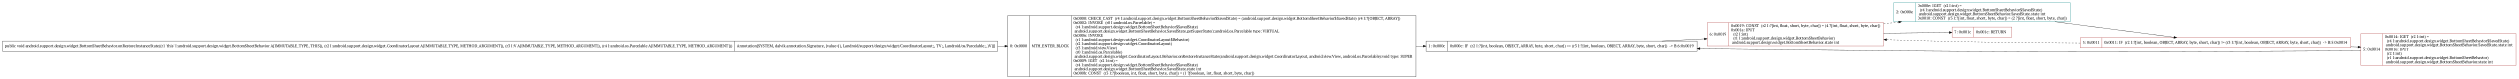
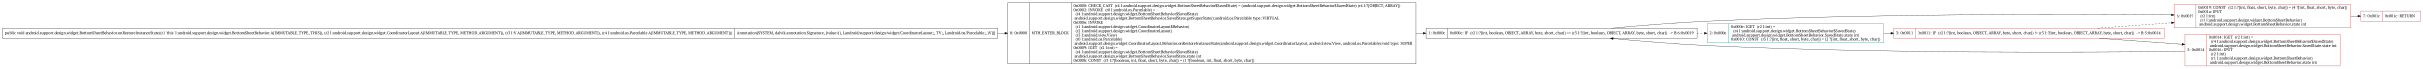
(1891, 23) -> (1701, 33)
